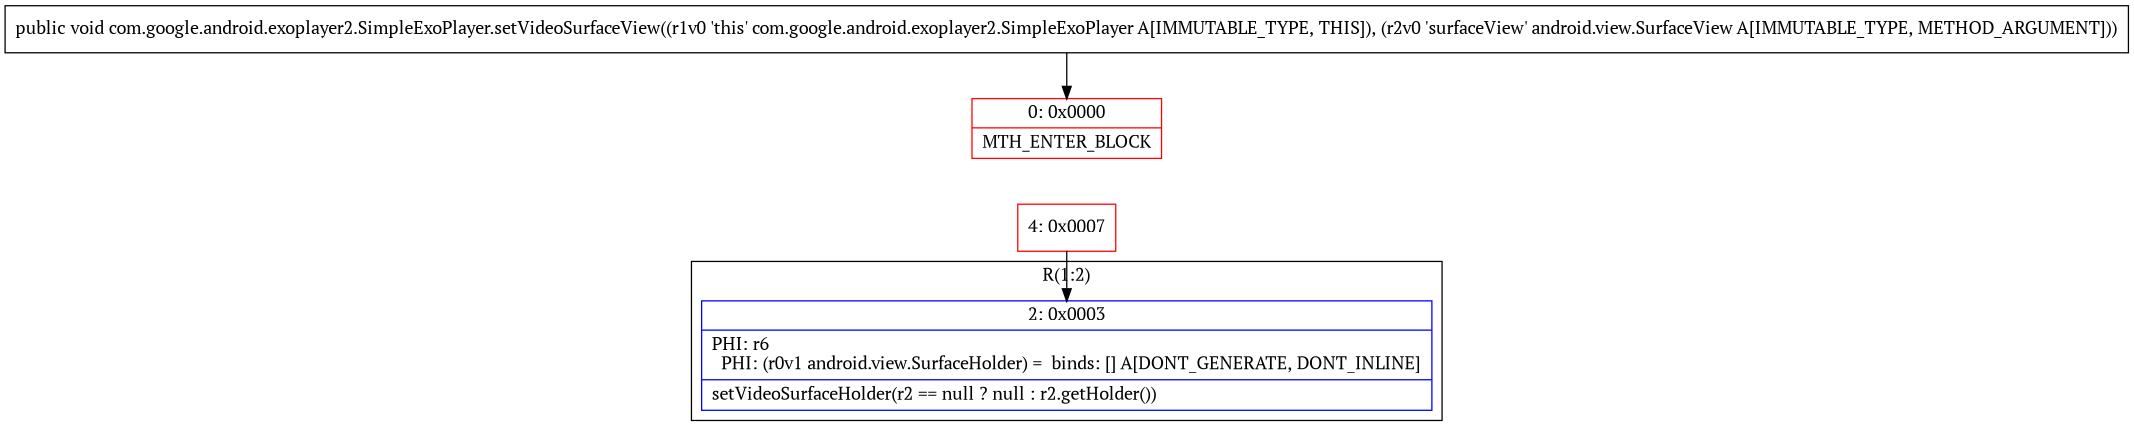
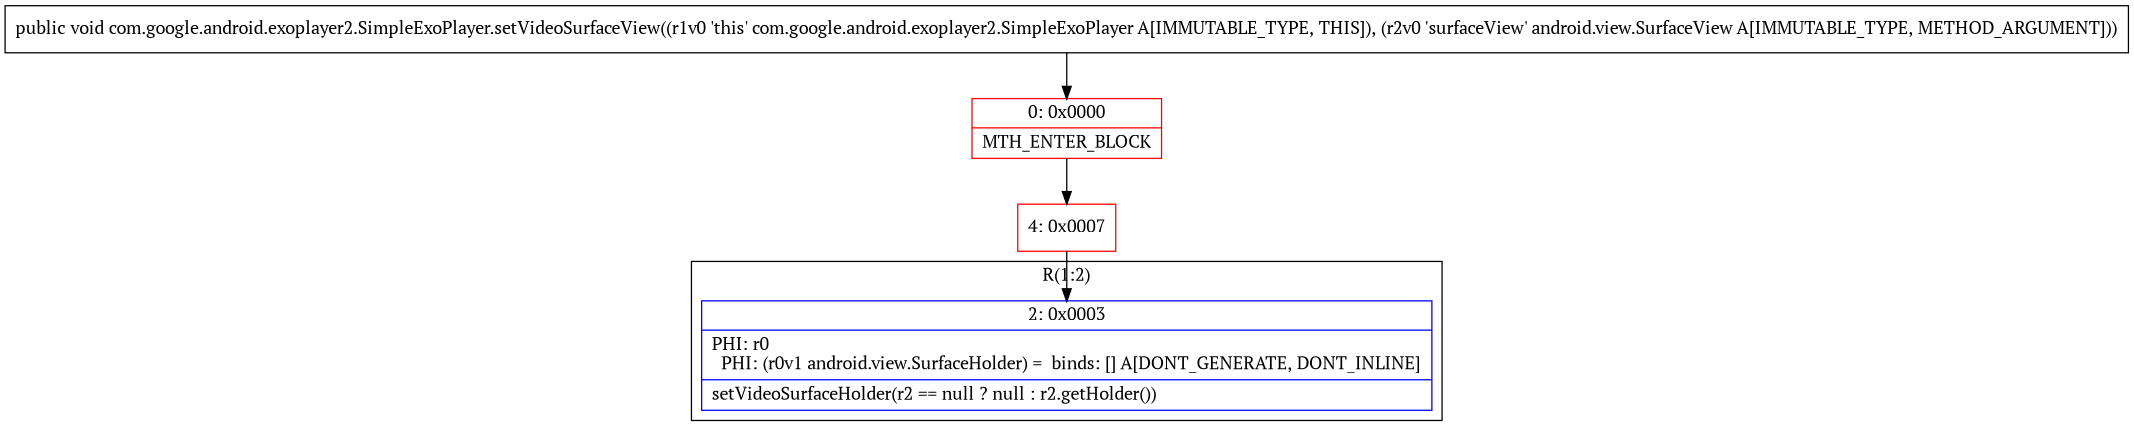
none -> (1067, 175)
(743, 345) -> (743, 345)
